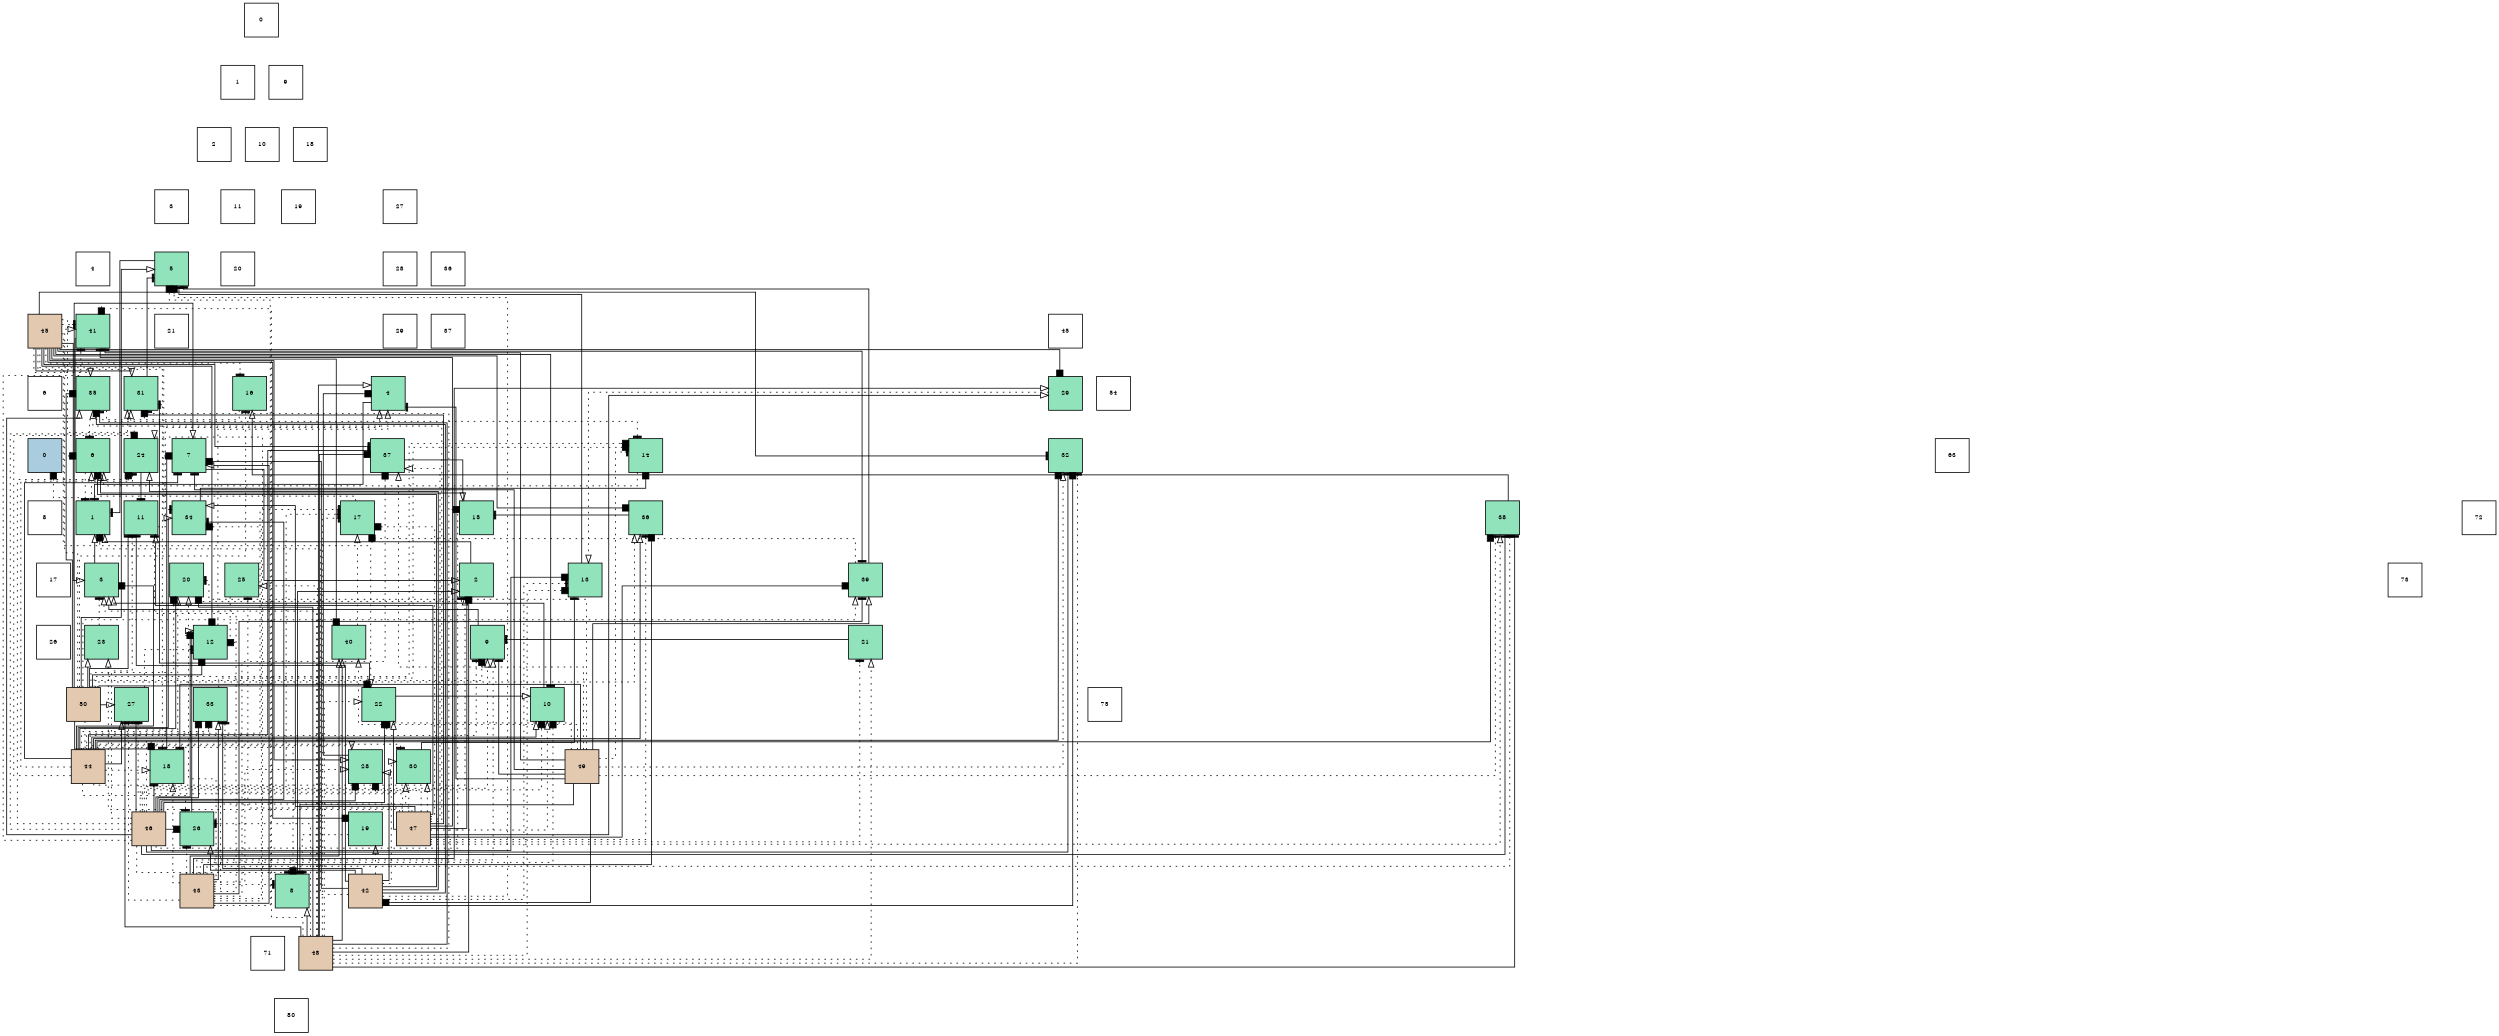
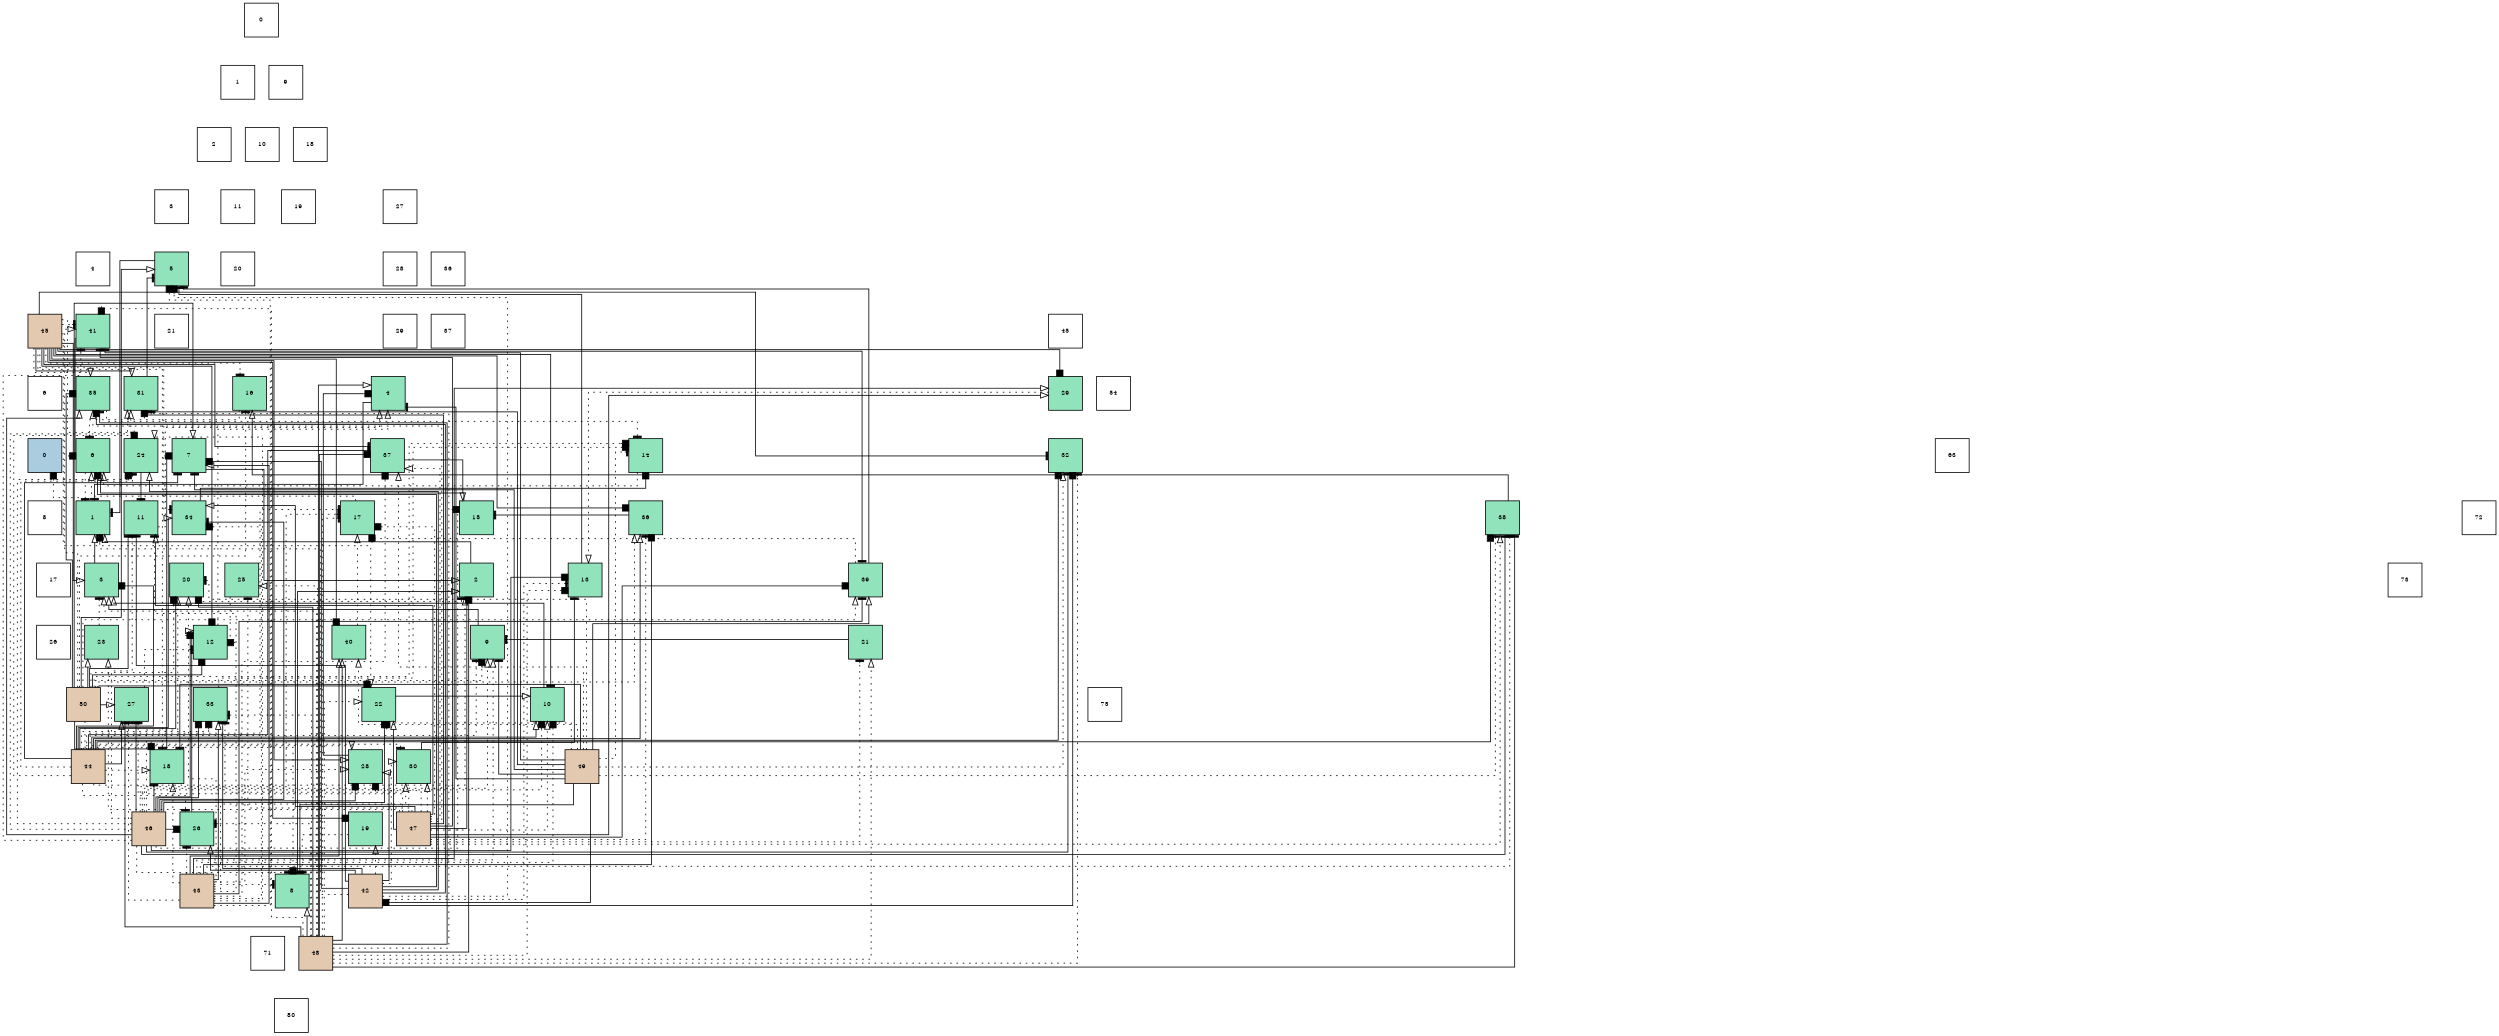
(159, 651) -> (515, 412)
none -> (307, 715)
